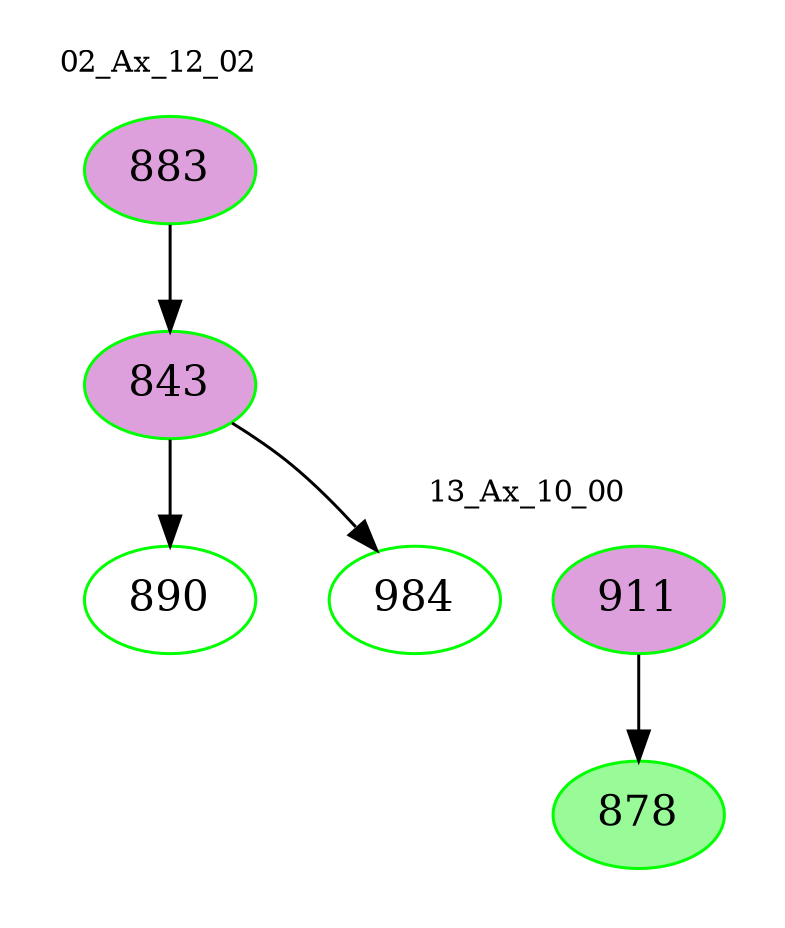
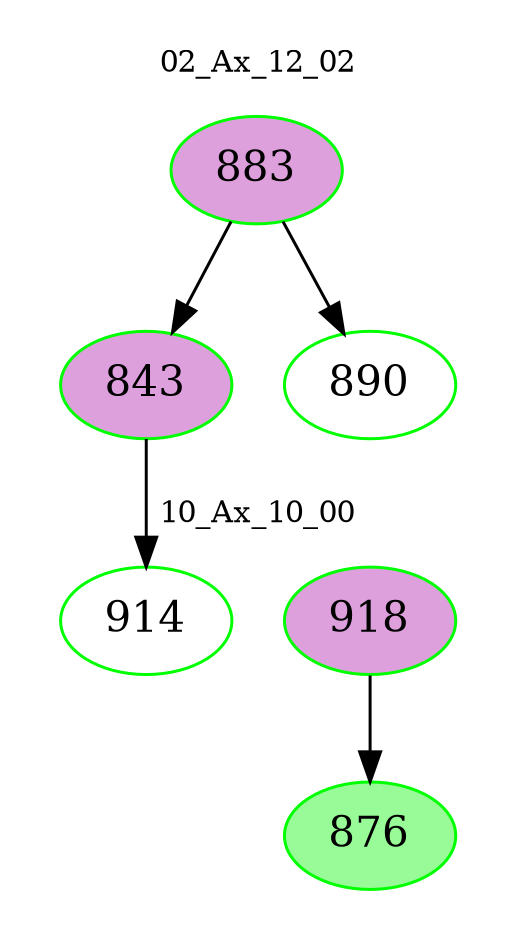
(170, 478) -> (306, 264)
(527, 494) -> (258, 515)
(415, 600) -> (146, 621)
(639, 600) -> (370, 621)
(639, 815) -> (370, 836)
